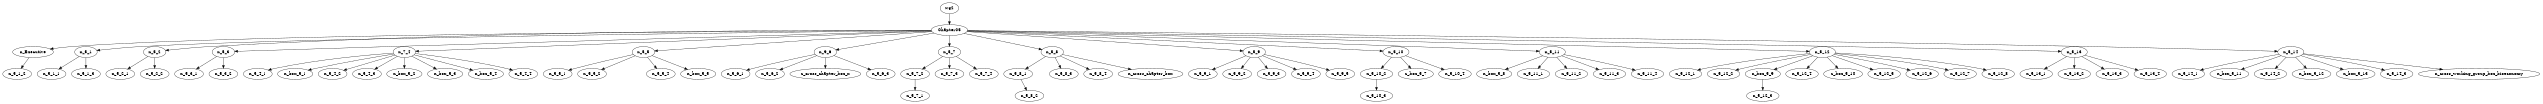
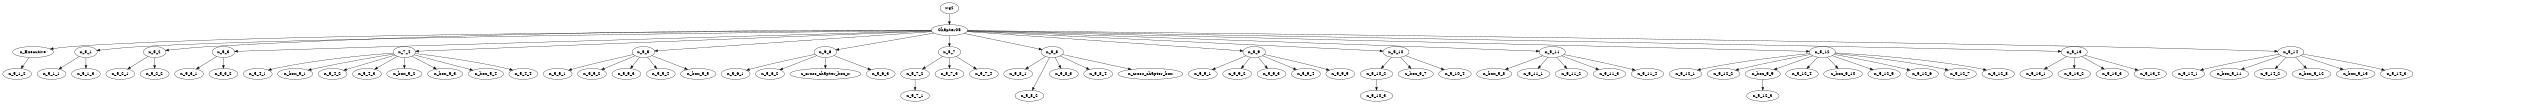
none -> (626, 74)
(2479, 74) -> none
(1023, 84) -> (1042, 72)
